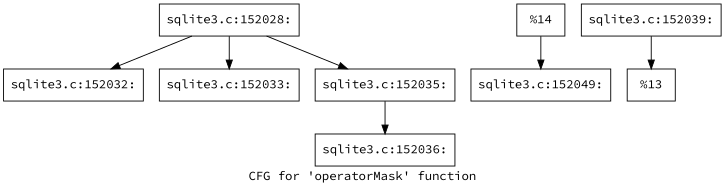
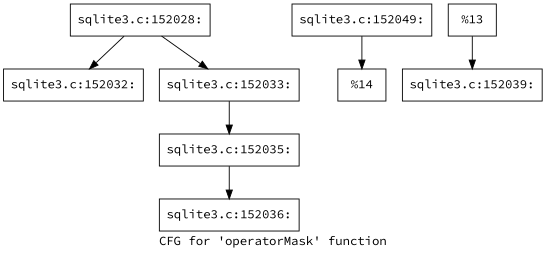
(541, 48) -> (362, 48)
(651, 48) -> (472, 48)
(303, 51) -> (229, 113)
